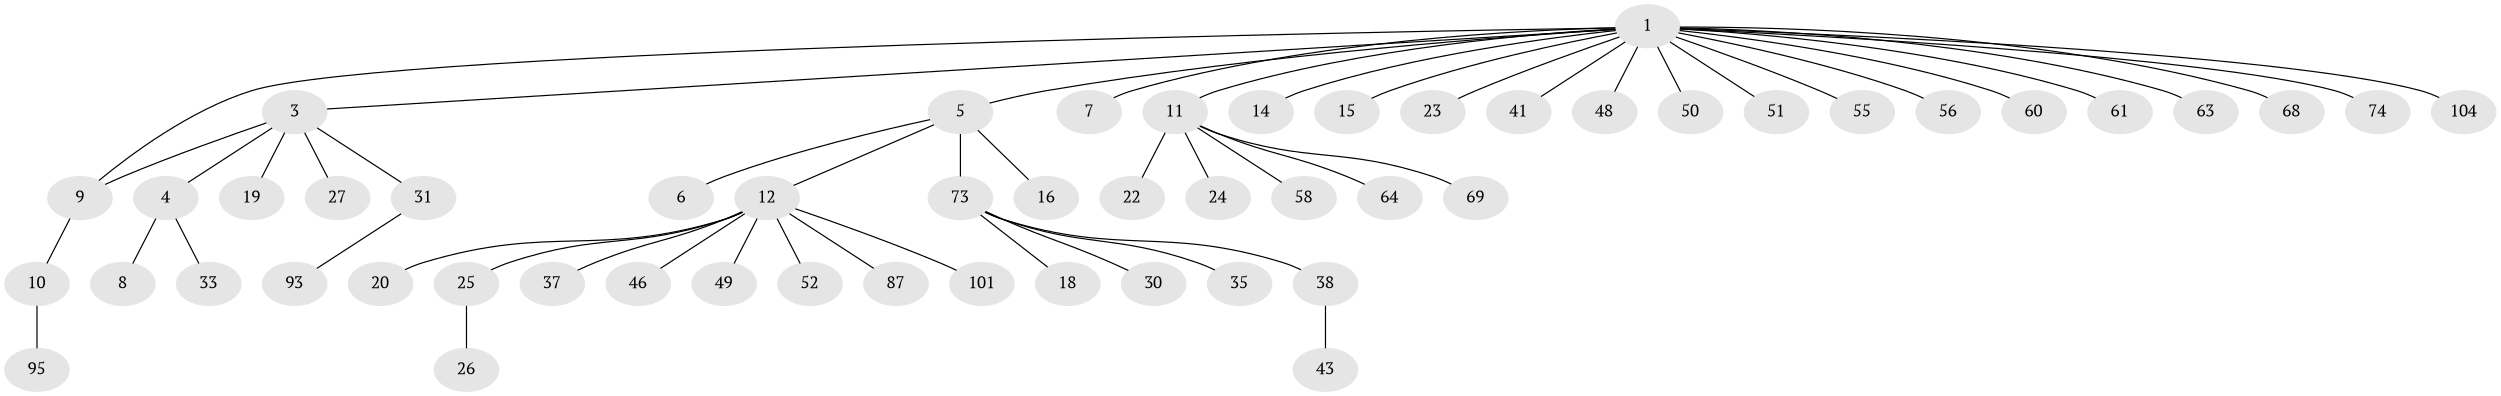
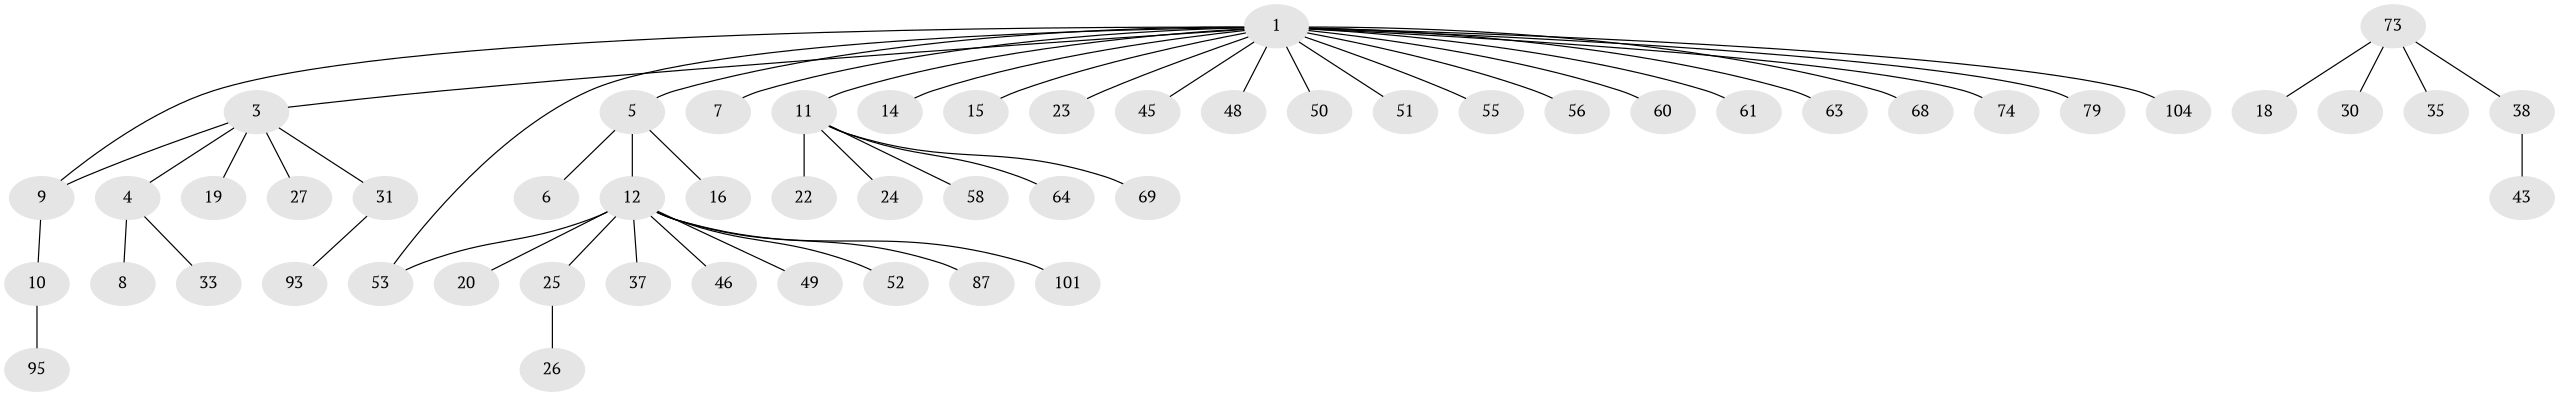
(1519, 112) -> (1148, 112)
none -> (2093, 112)
(960, 155) -> none
none -> (381, 284)
